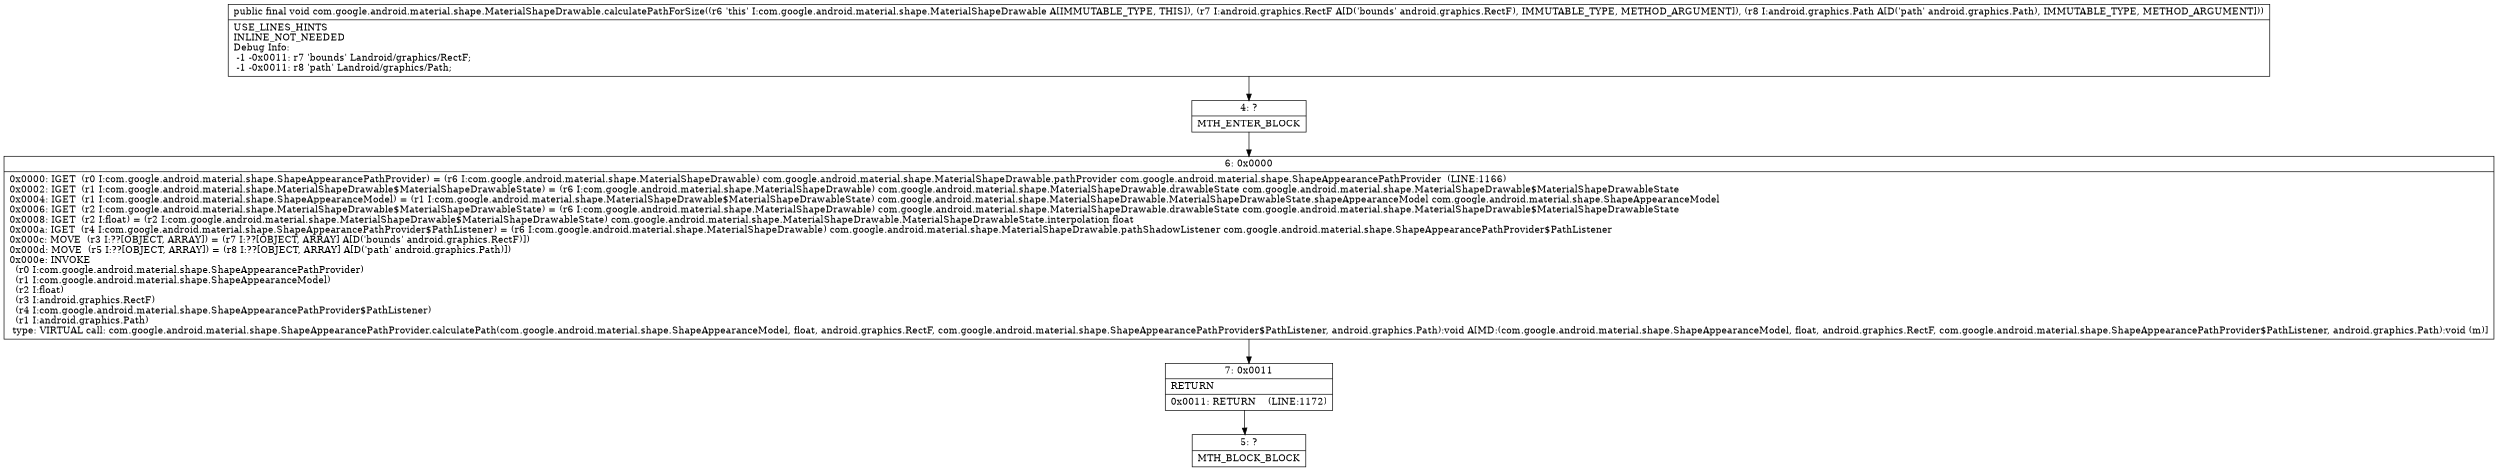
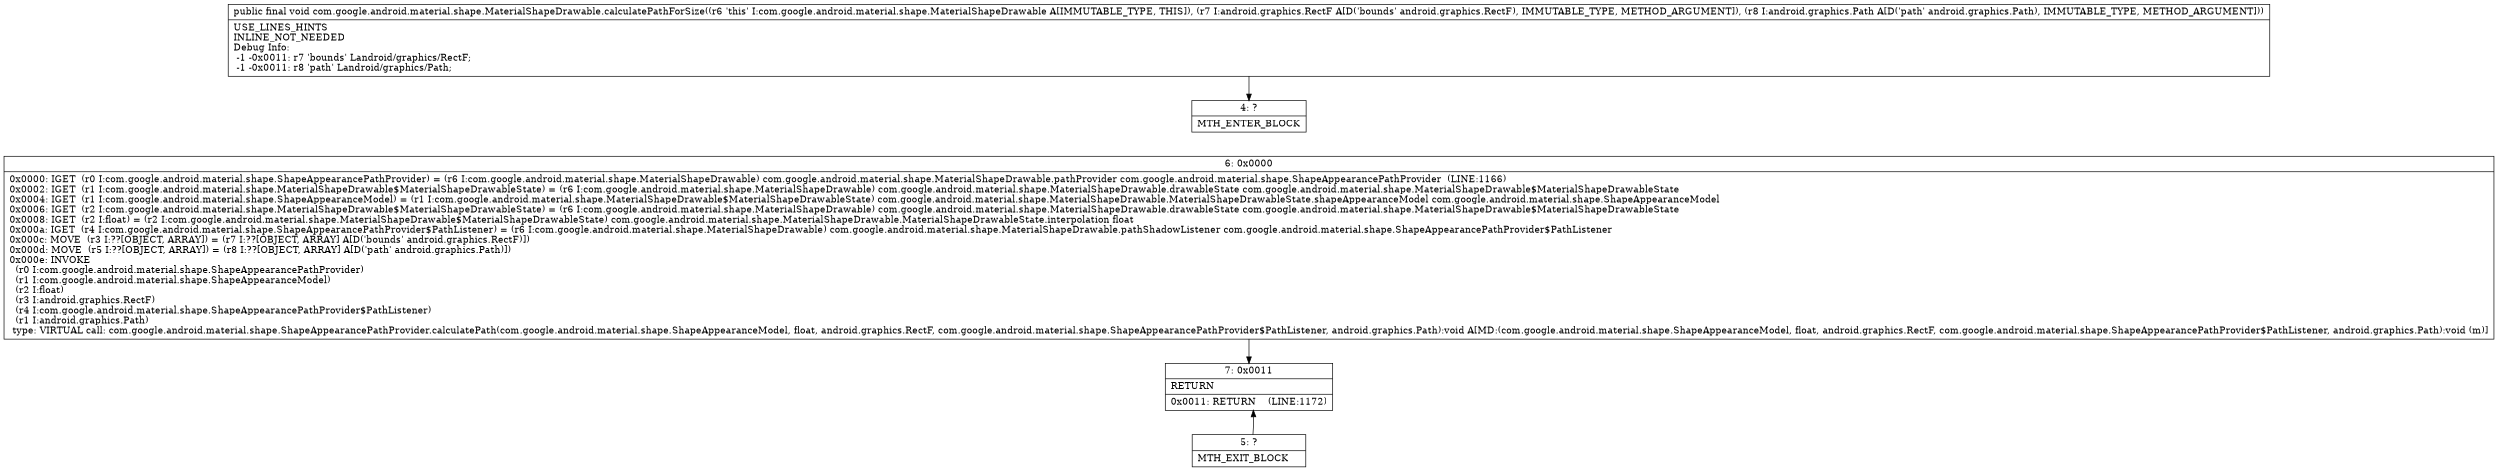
(1249, 141) -> none
(1244, 419) -> (1253, 426)
(1249, 458) -> (1243, 458)
